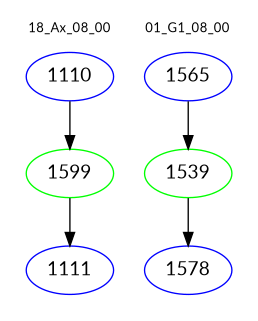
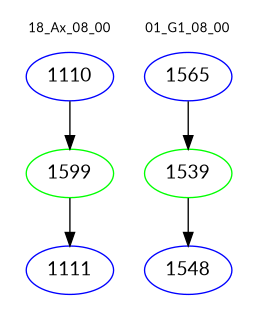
(188, 270) -> (188, 270)
